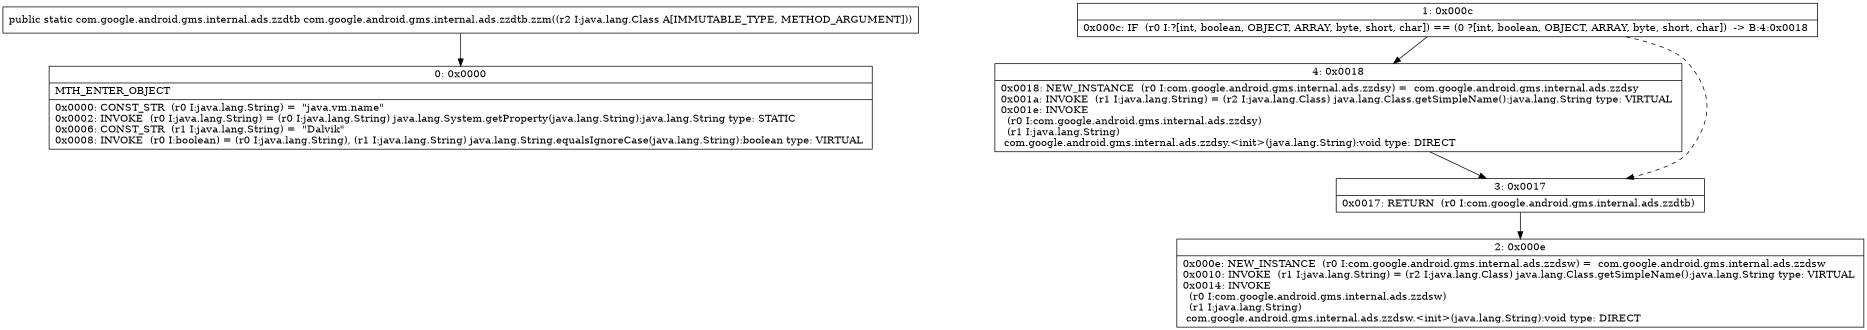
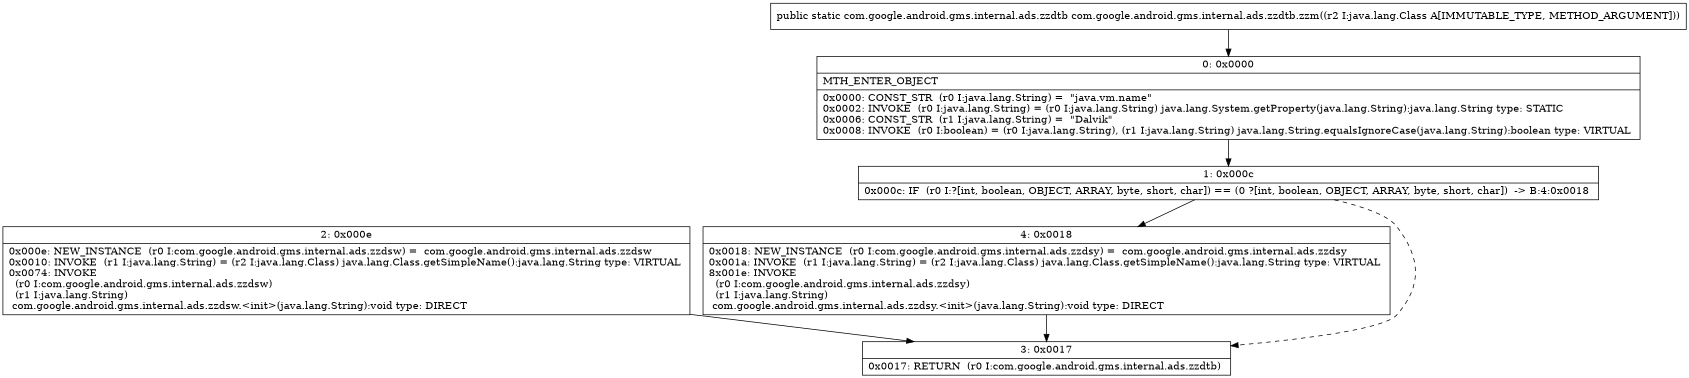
(1048, 110) -> (756, 273)
none -> (1228, 149)
(1520, 222) -> (798, 328)
(1230, 286) -> (56, 273)
